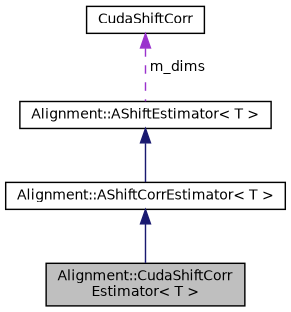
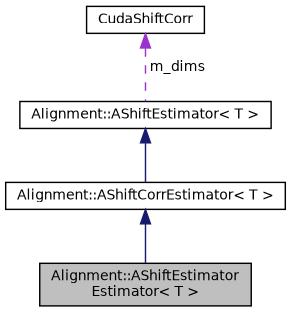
(145, 285) -> (145, 285)
